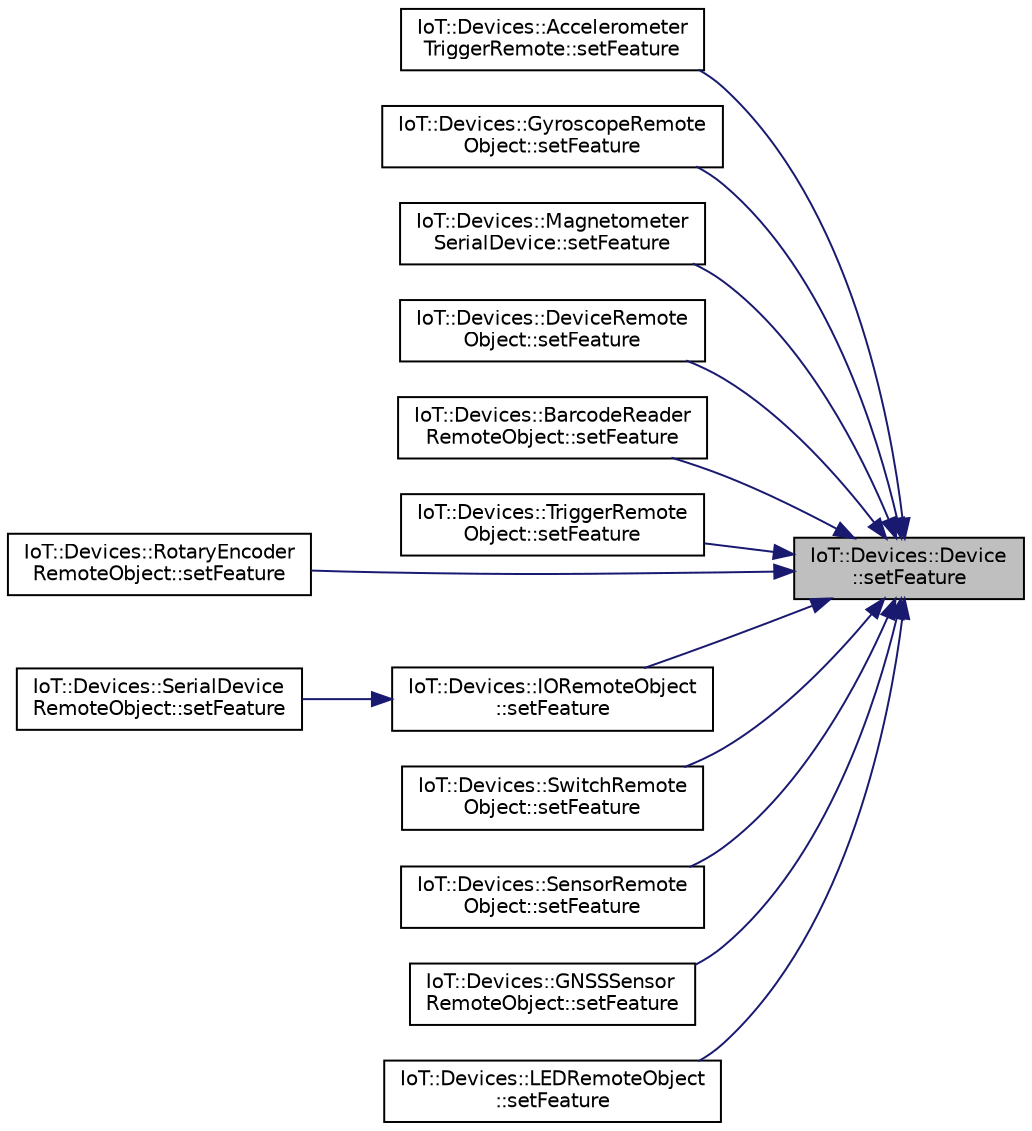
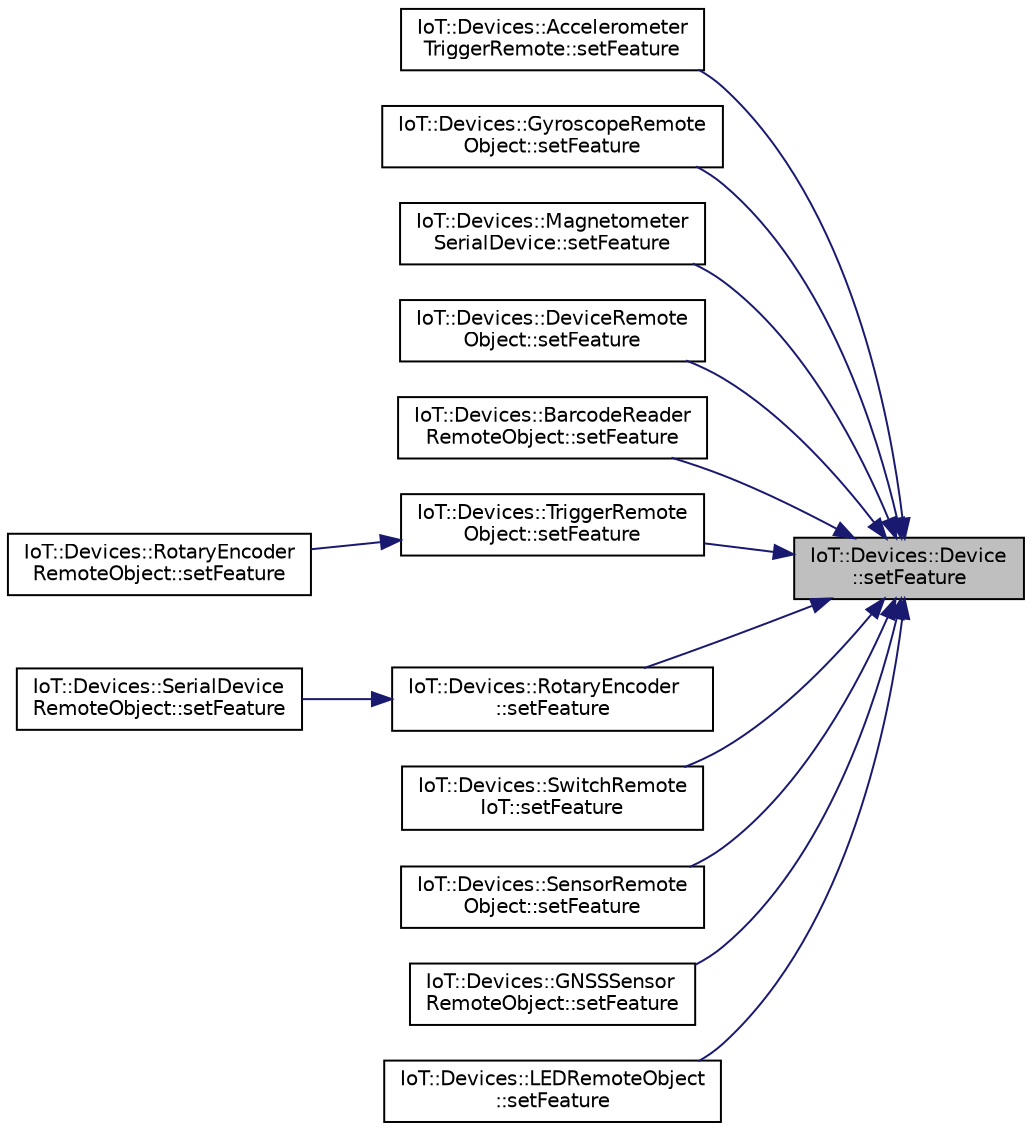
(543, 574) -> (346, 546)
(553, 699) -> (553, 699)
(553, 798) -> (553, 798)
